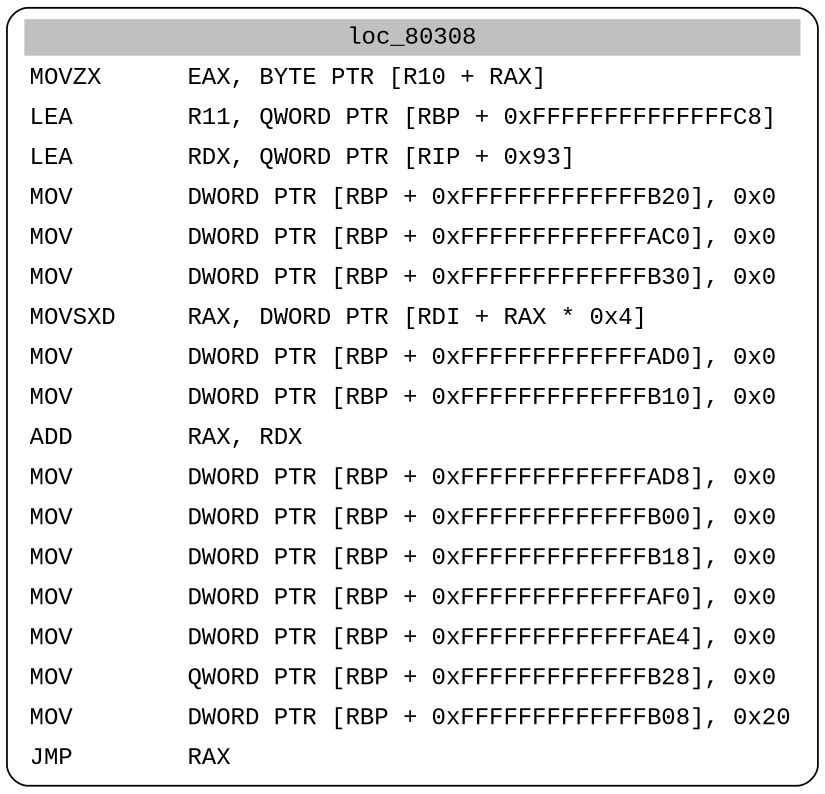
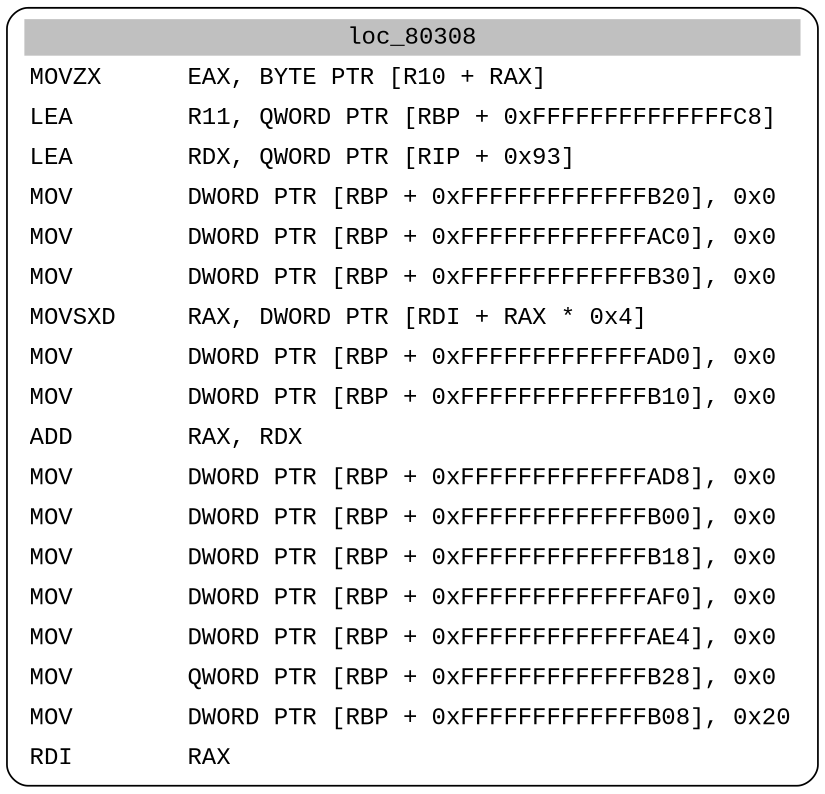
(131, 757) -> (131, 757)
